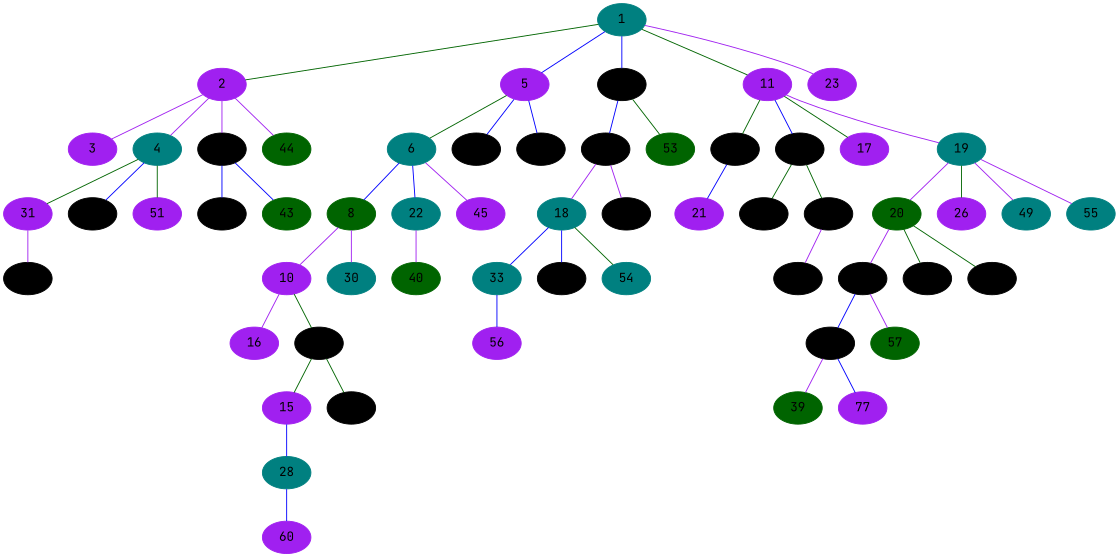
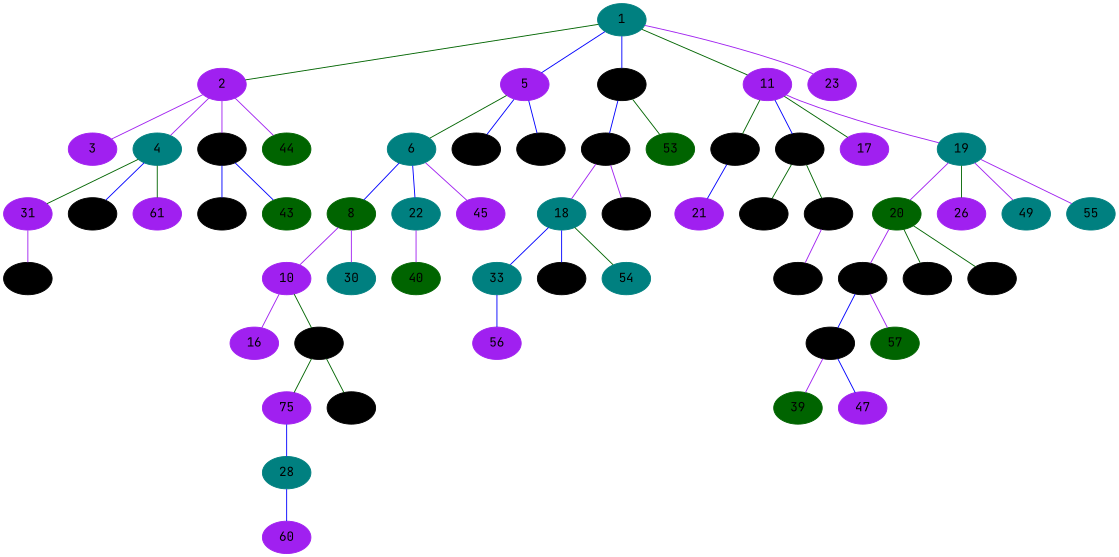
(157, 214) -> (157, 214)
(287, 408) -> (287, 408)
(863, 408) -> (863, 408)
